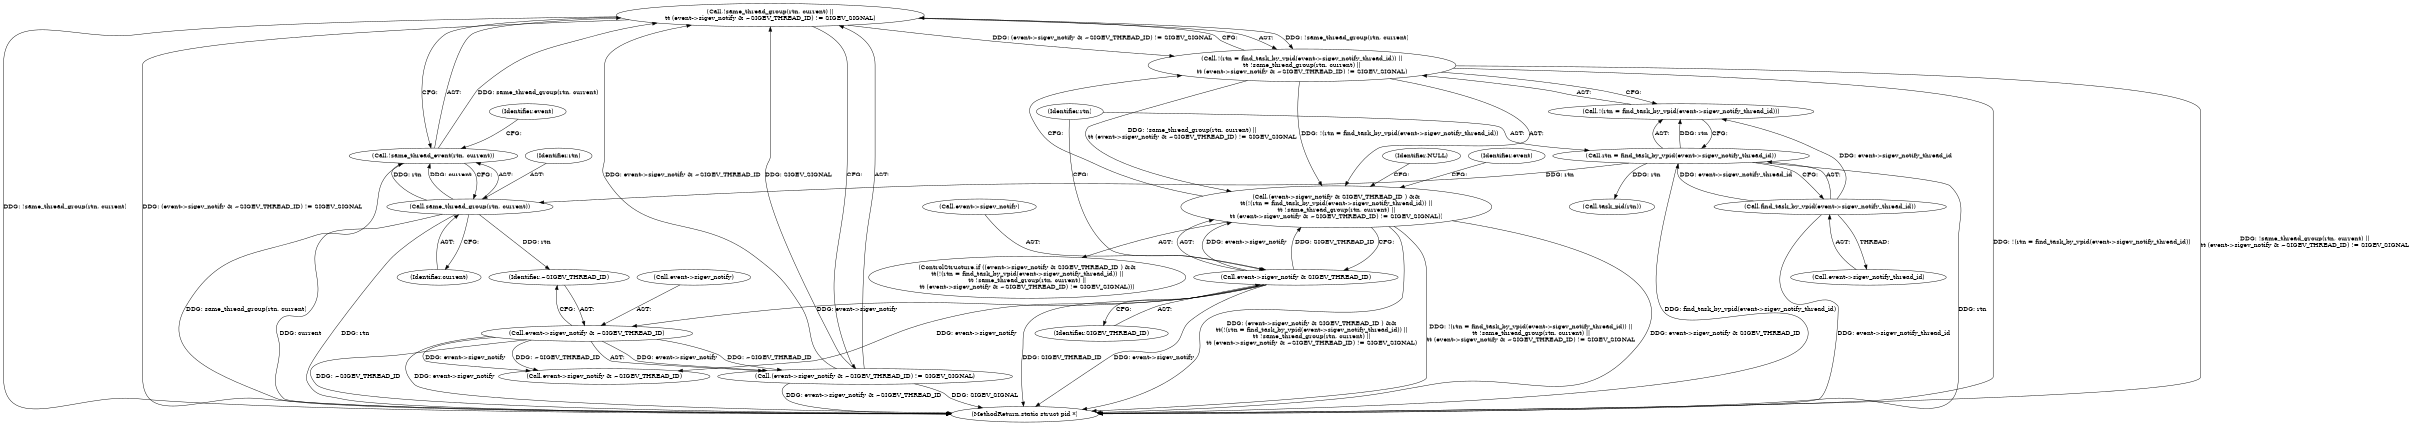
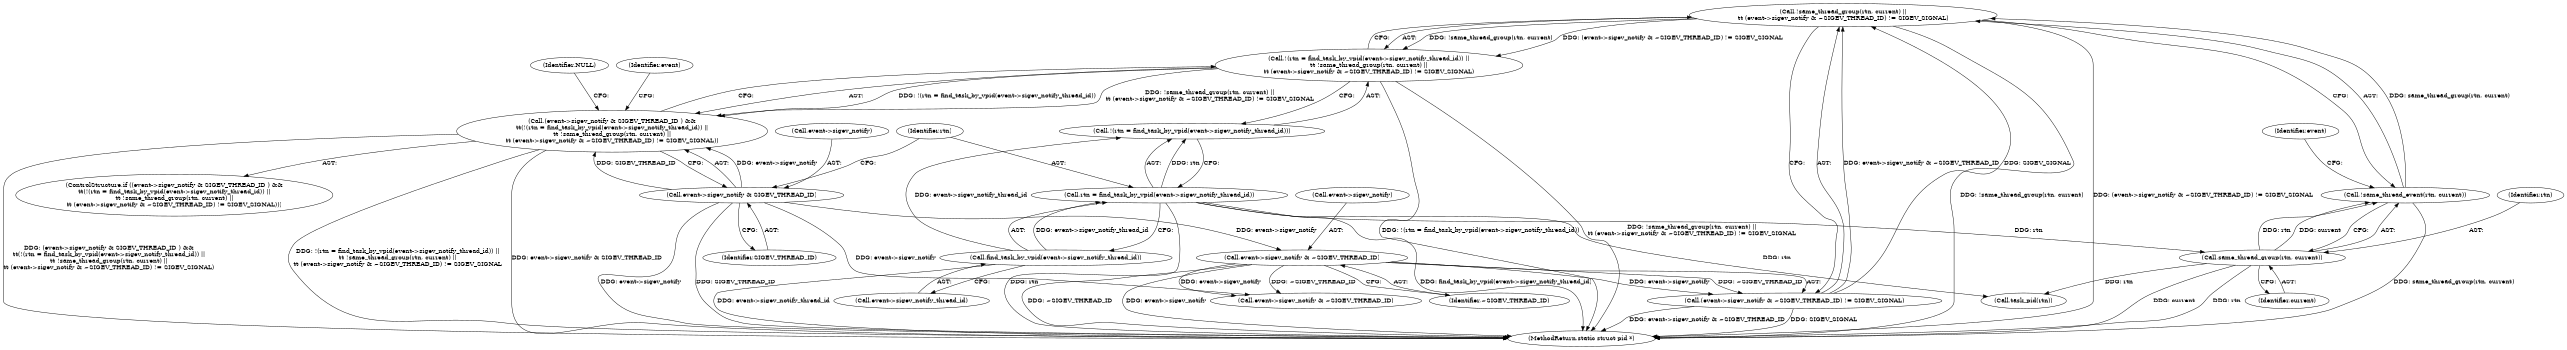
(513, 241) -> (2127, 275)
(1876, 242) -> (983, 282)
